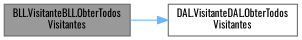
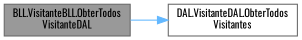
(67, 20) -> (67, 20)
